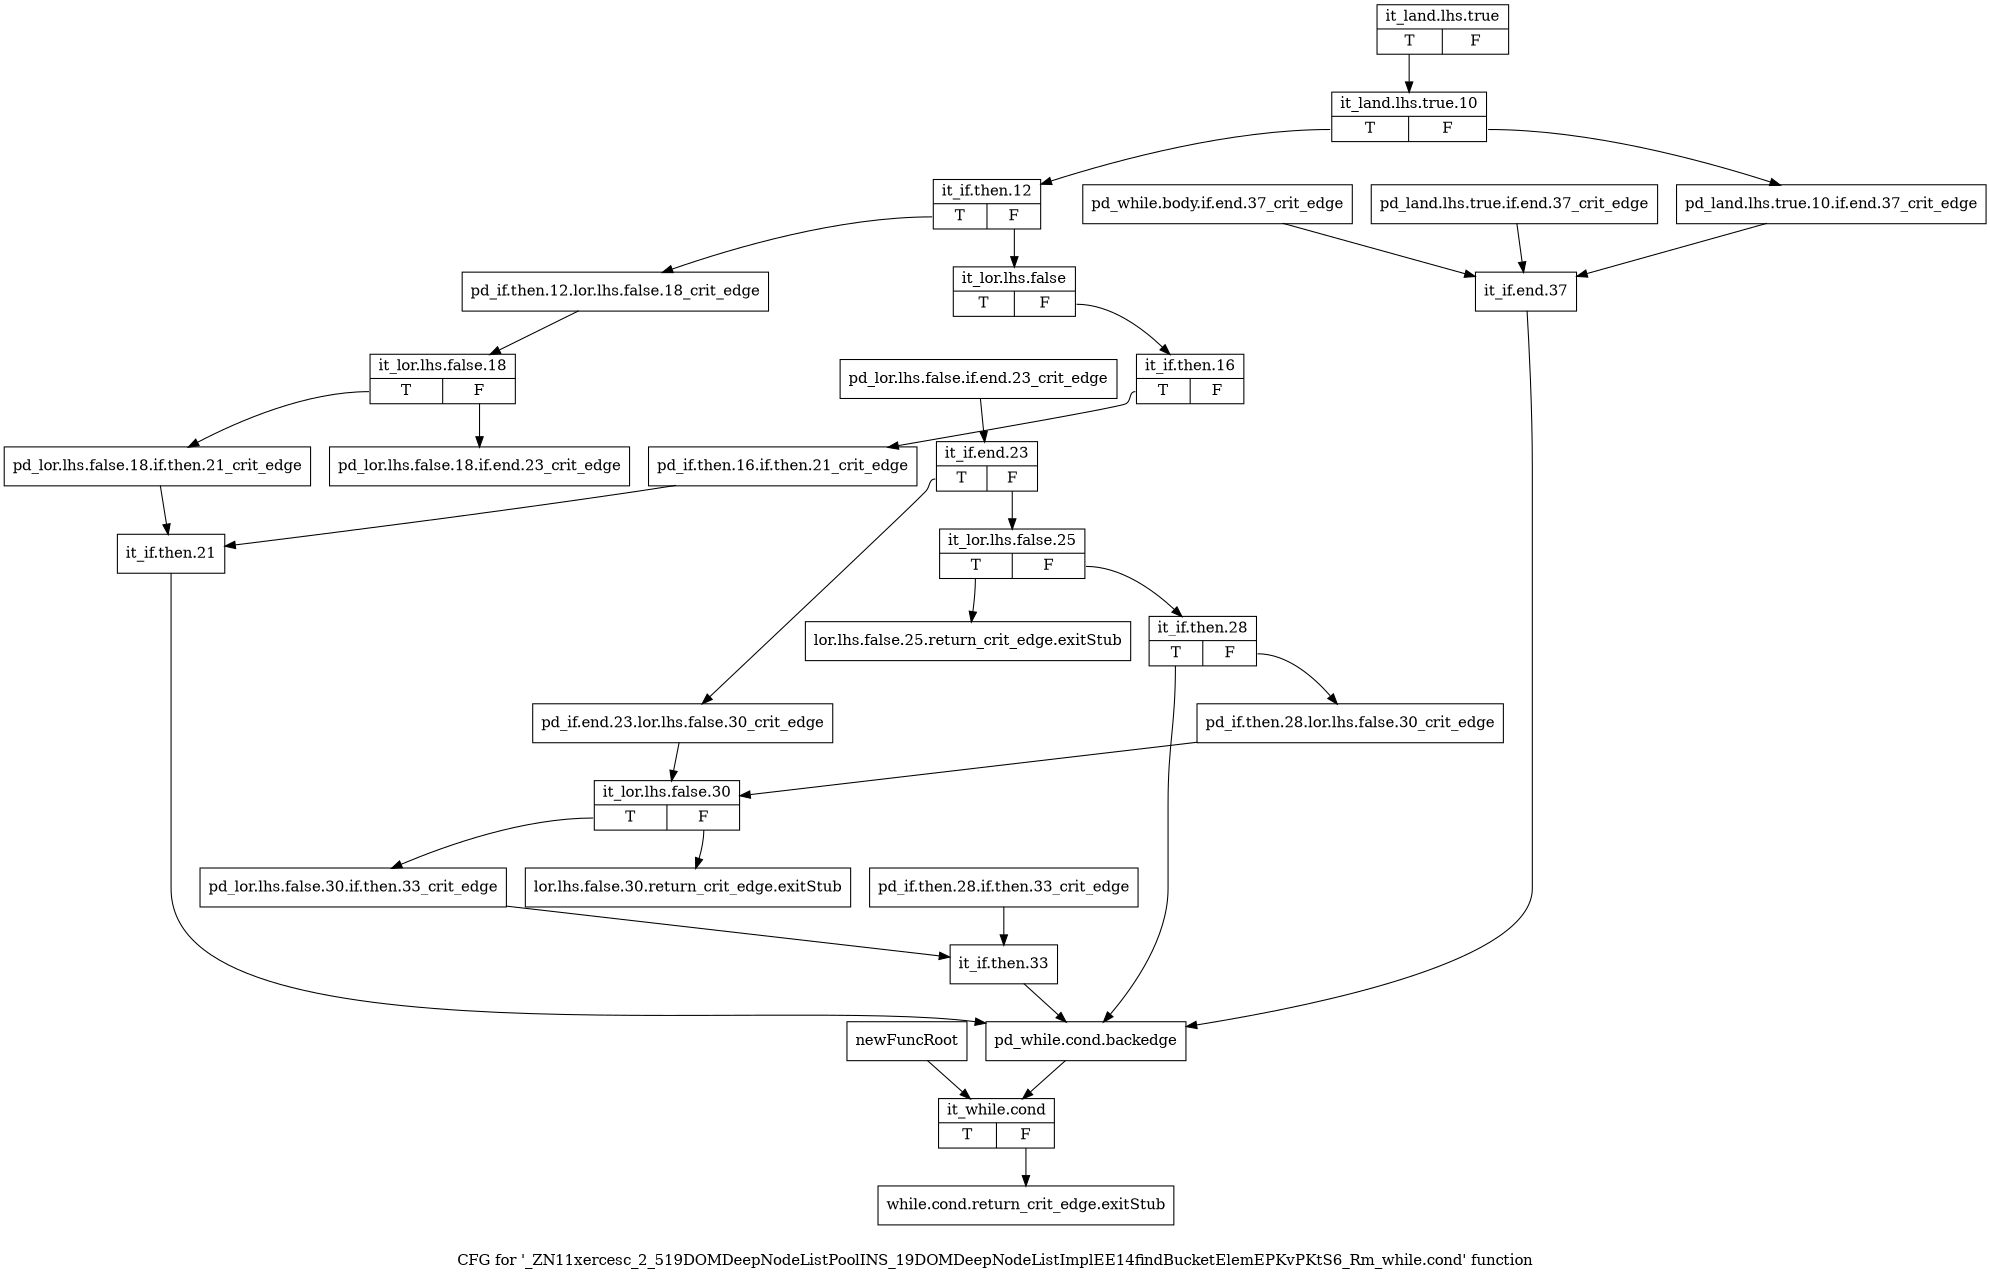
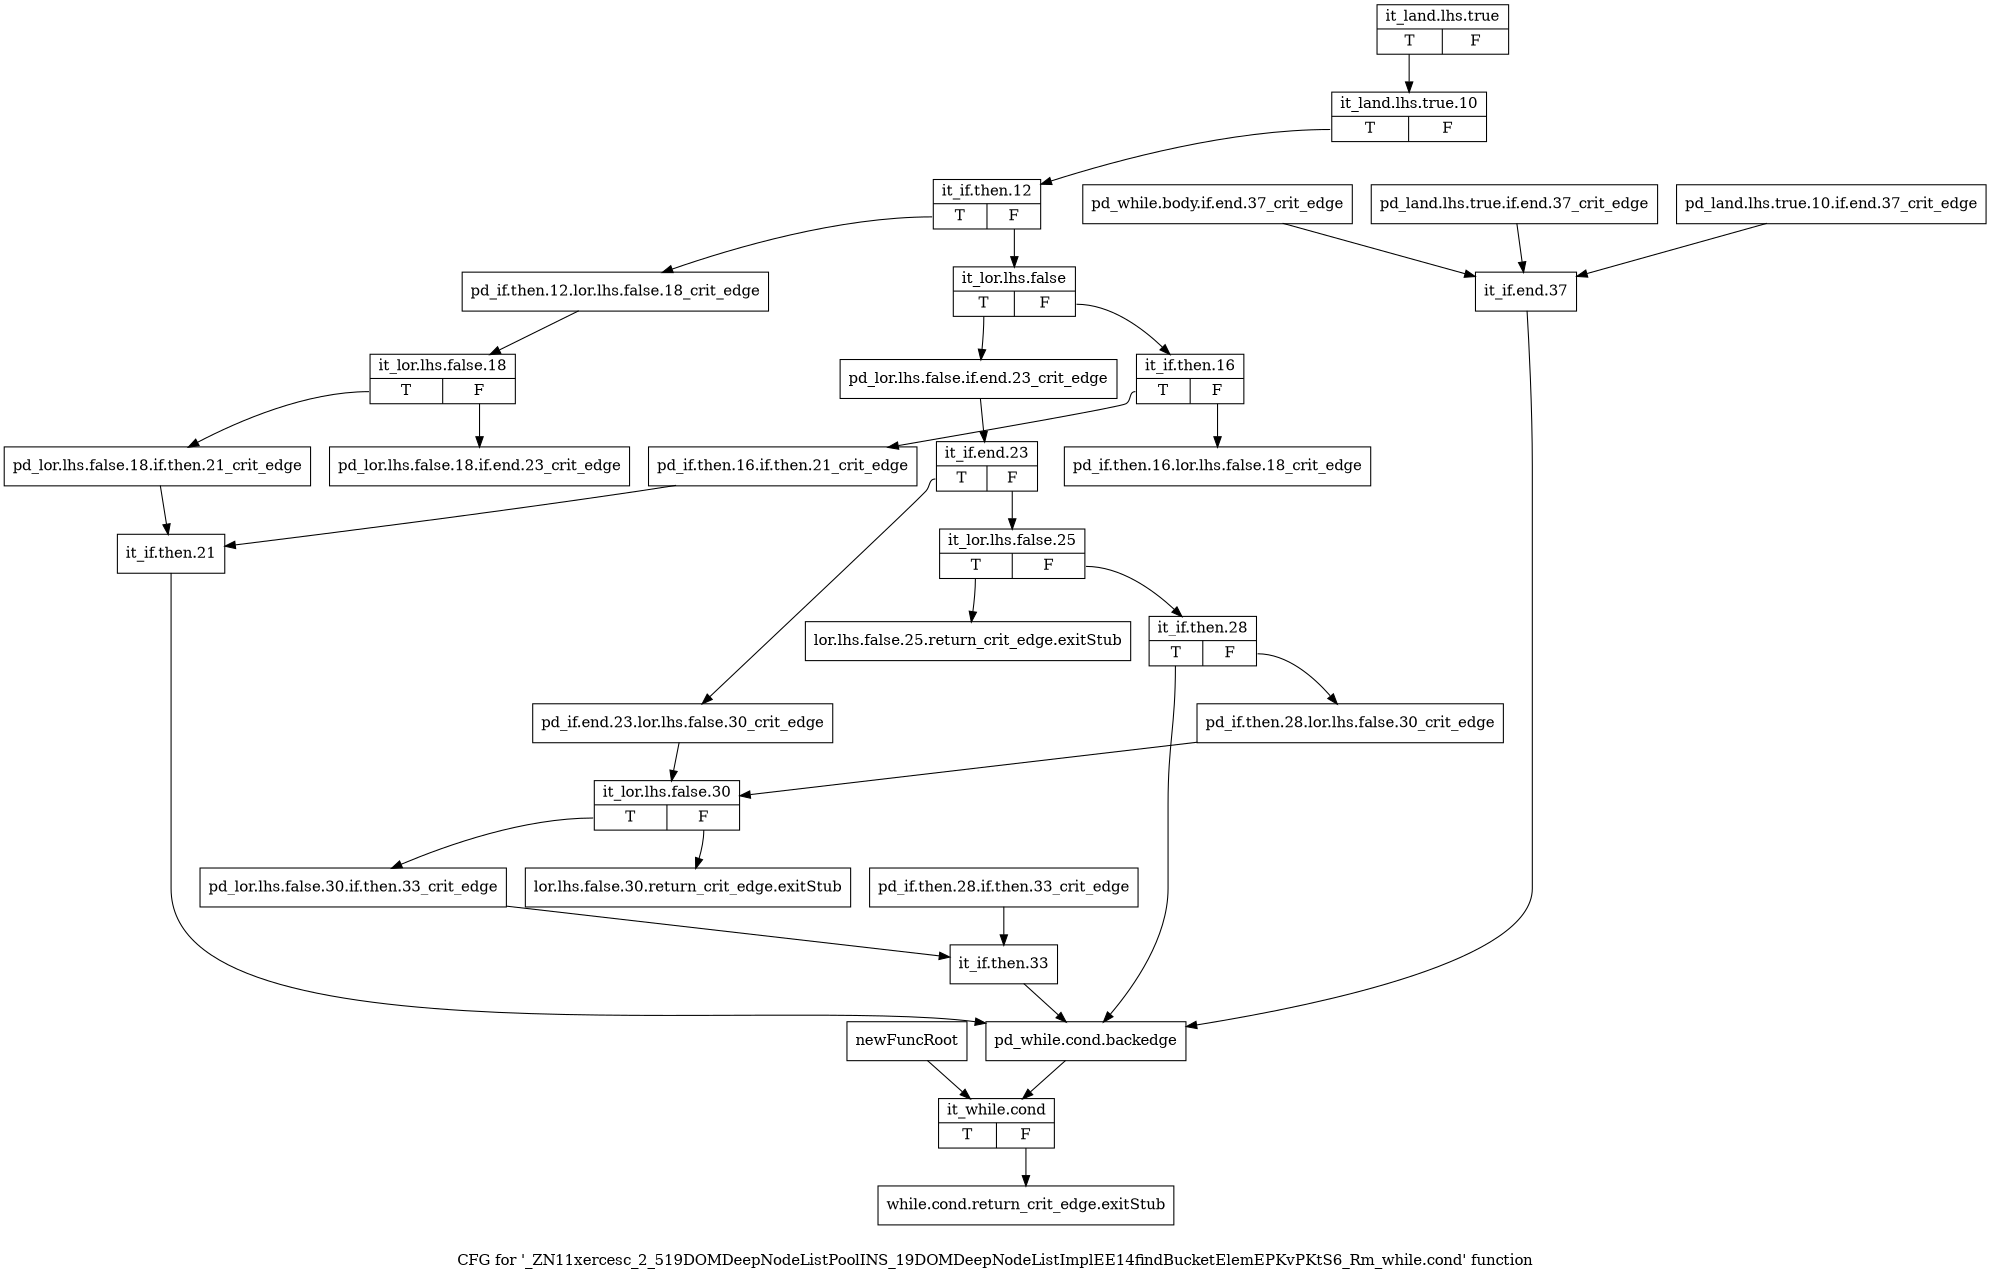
(1631, 146) -> none
none -> (983, 333)
none -> (1218, 466)
